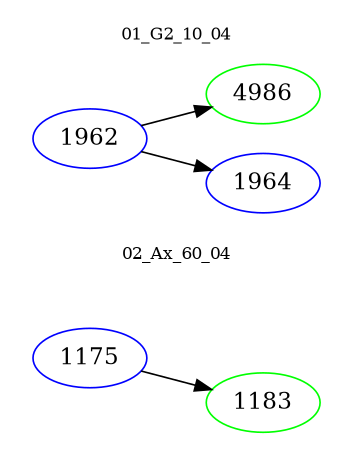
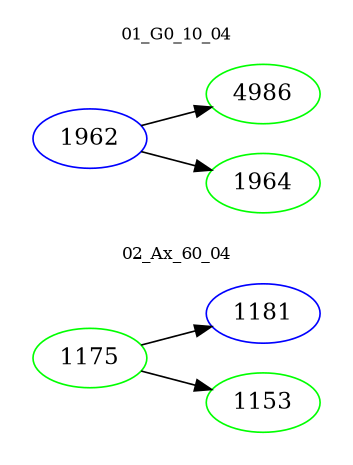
(177, 35) -> (177, 35)
(263, 183) -> (263, 183)
none -> (263, 314)
(90, 358) -> (90, 358)
(263, 403) -> (263, 403)
